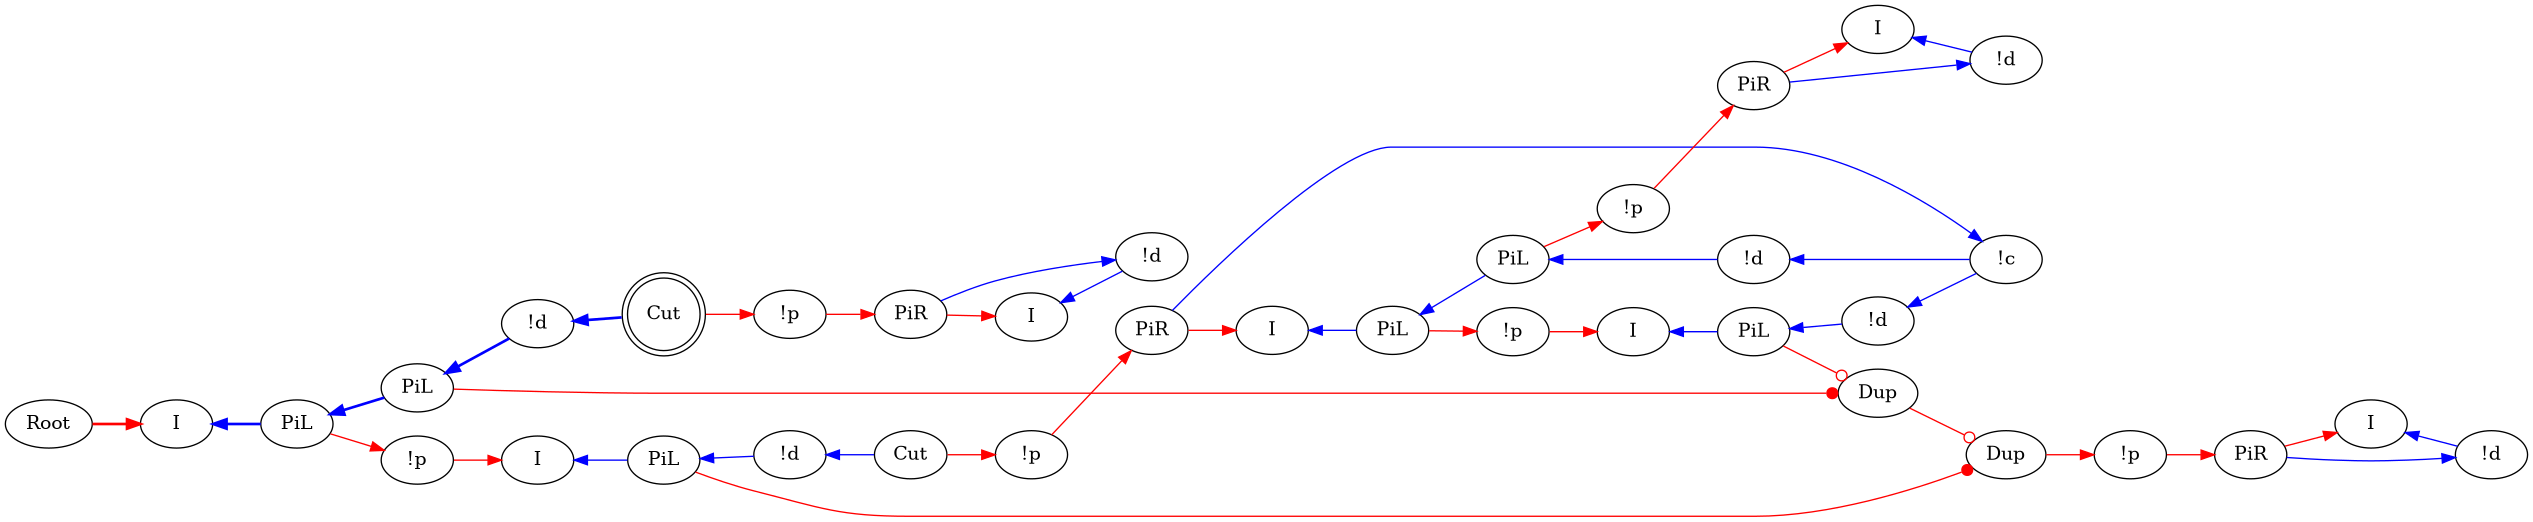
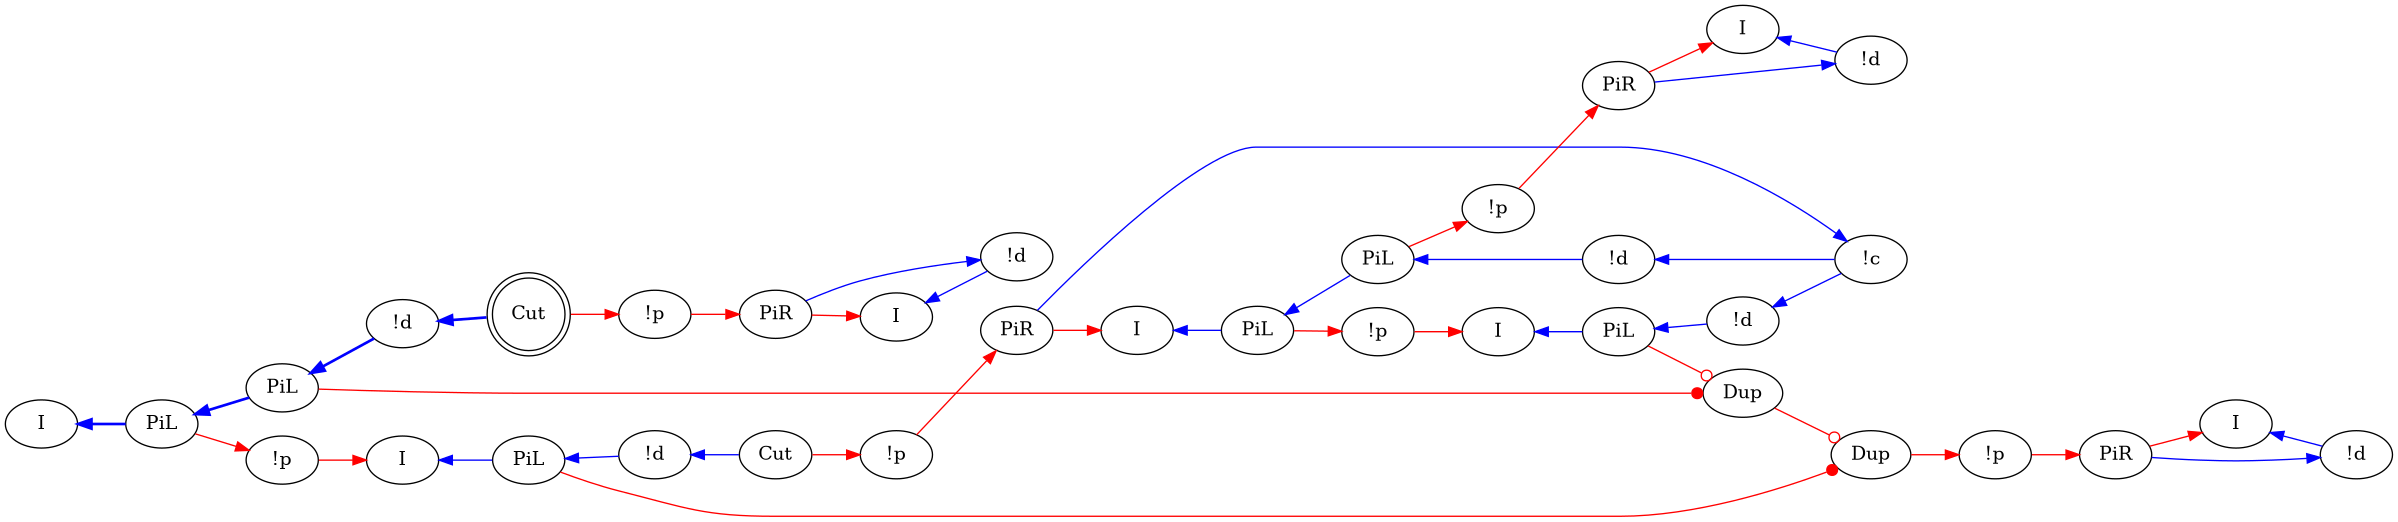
(49, 424) -> none
